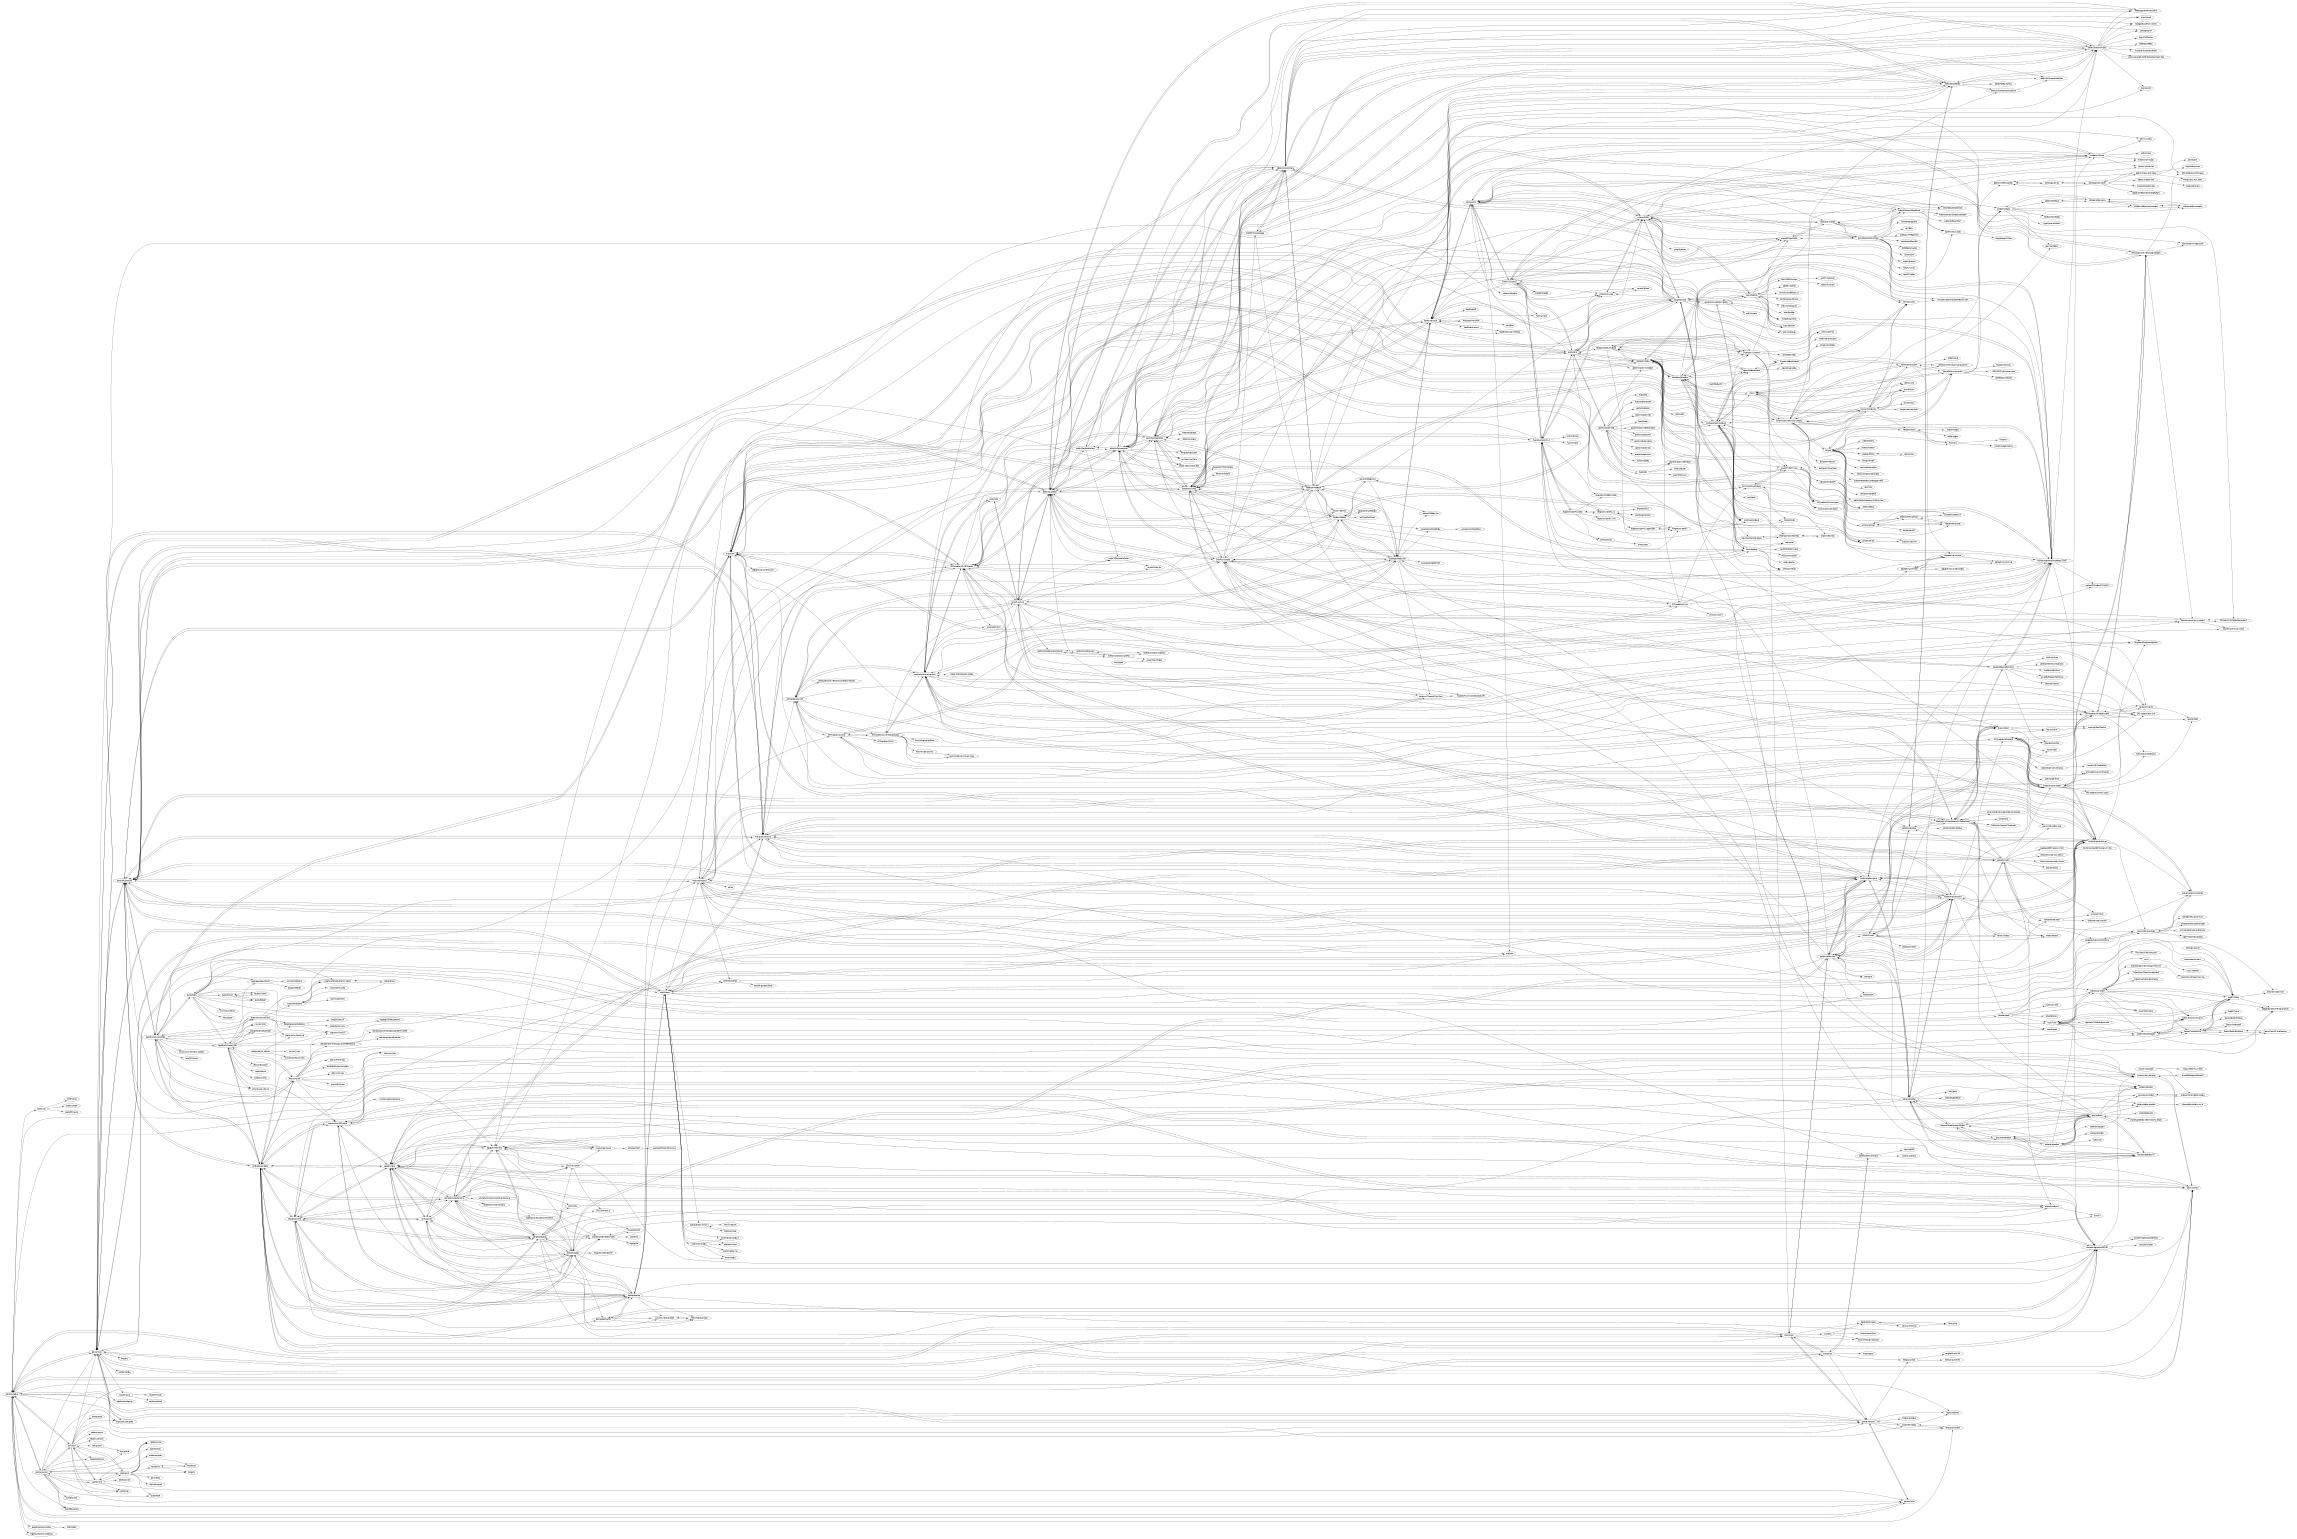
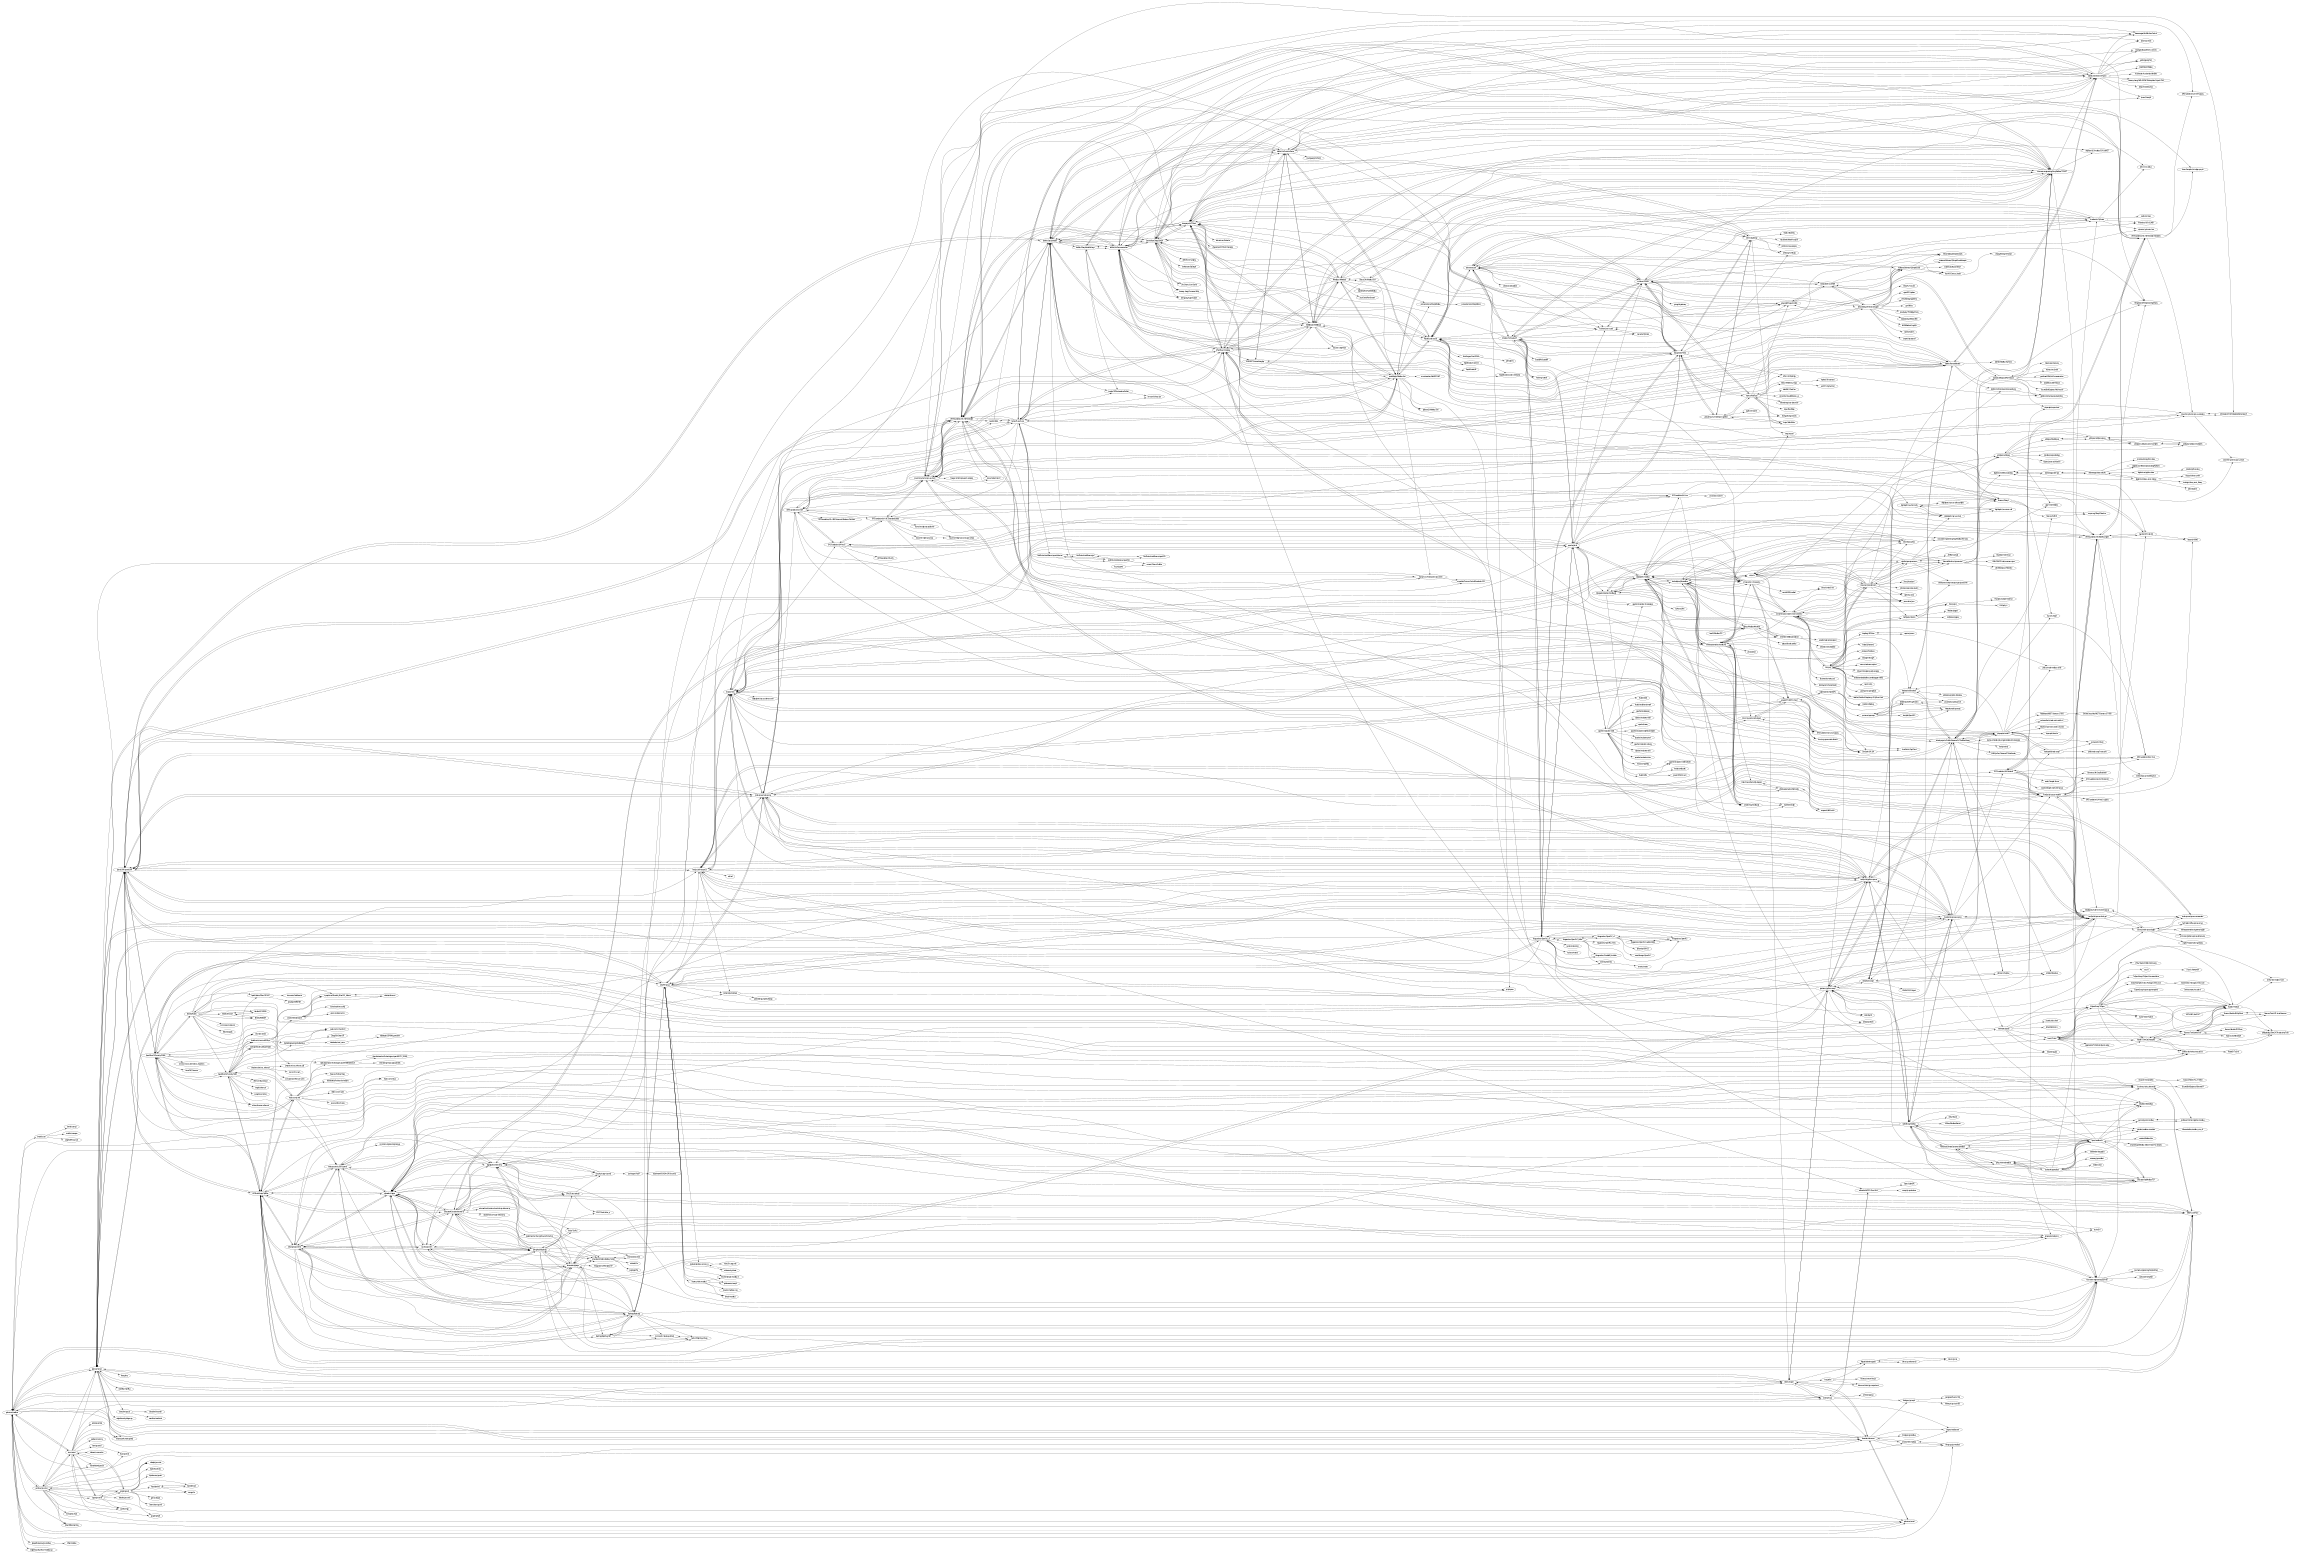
none -> (1314, 158)
(1789, 306) -> none
(1573, 669) -> (1576, 491)
